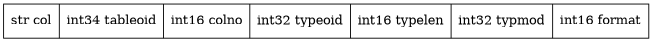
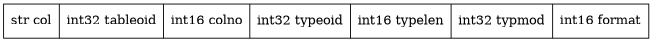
(111, 21) -> (111, 21)
